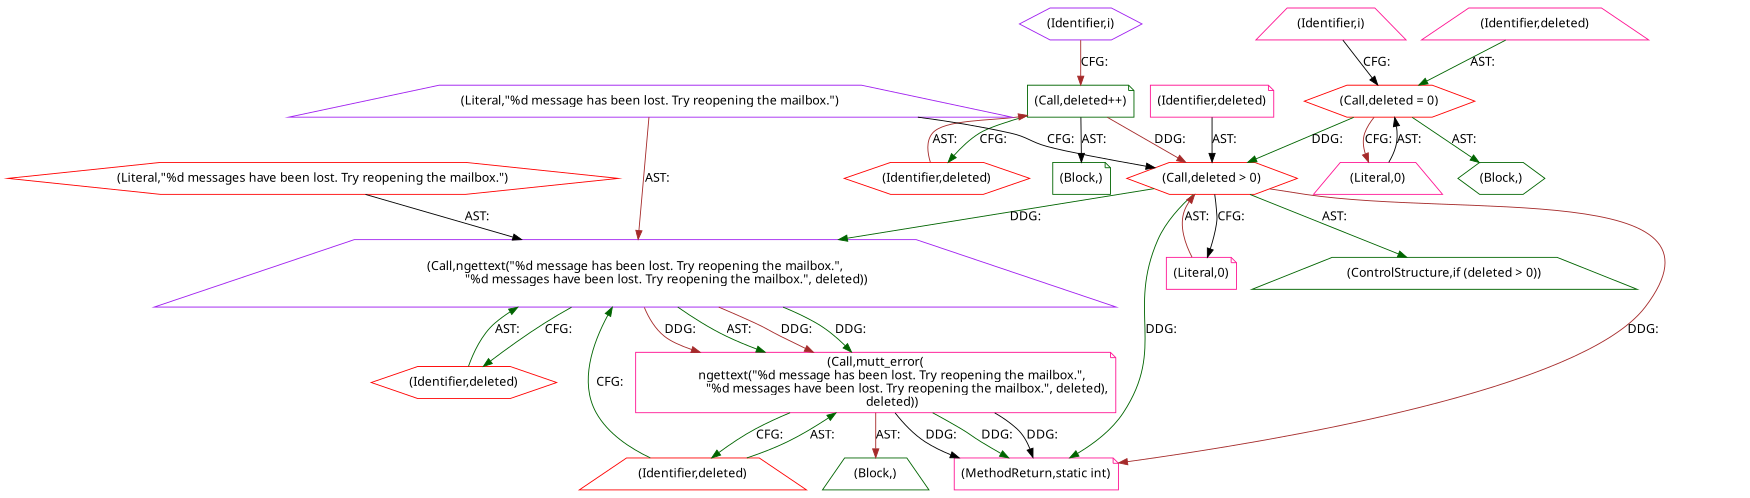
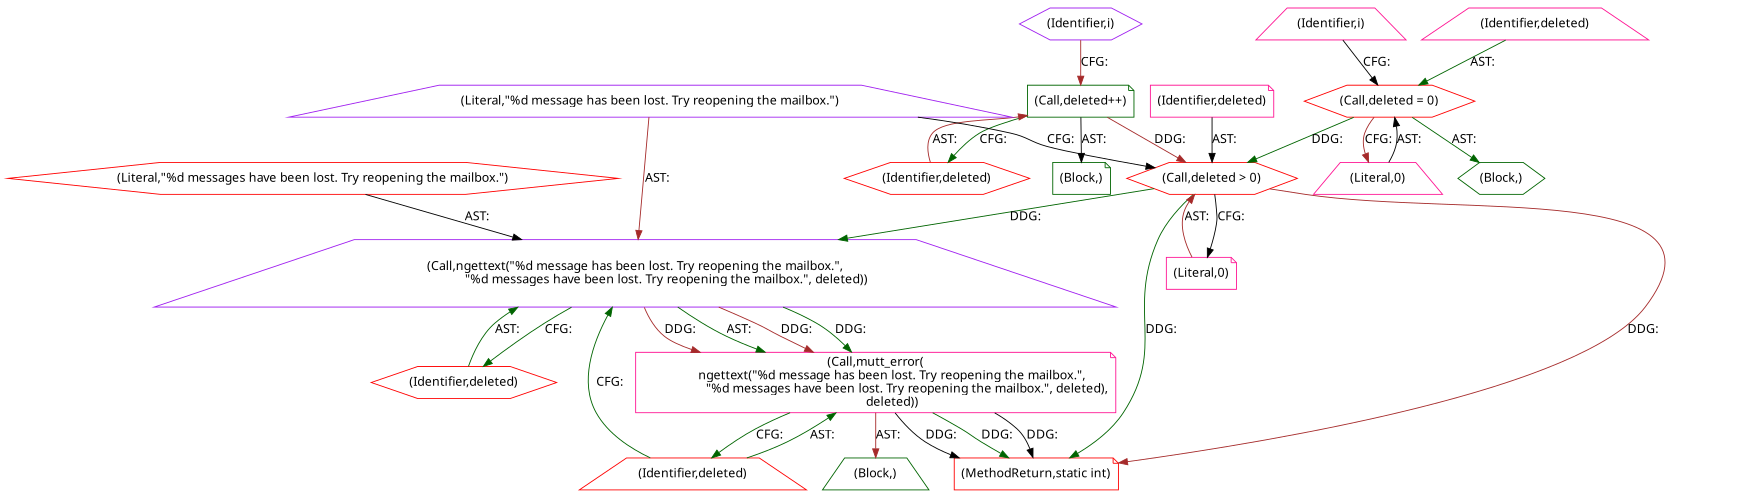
(1445, 273) -> none
(1036, 474) -> (1036, 474)
